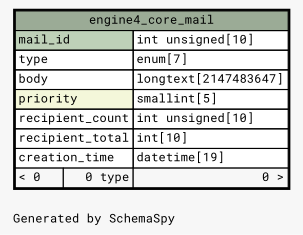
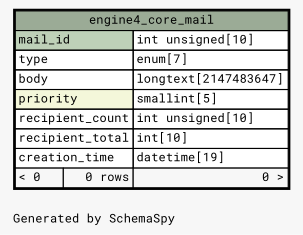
(108, 177) -> (108, 177)
